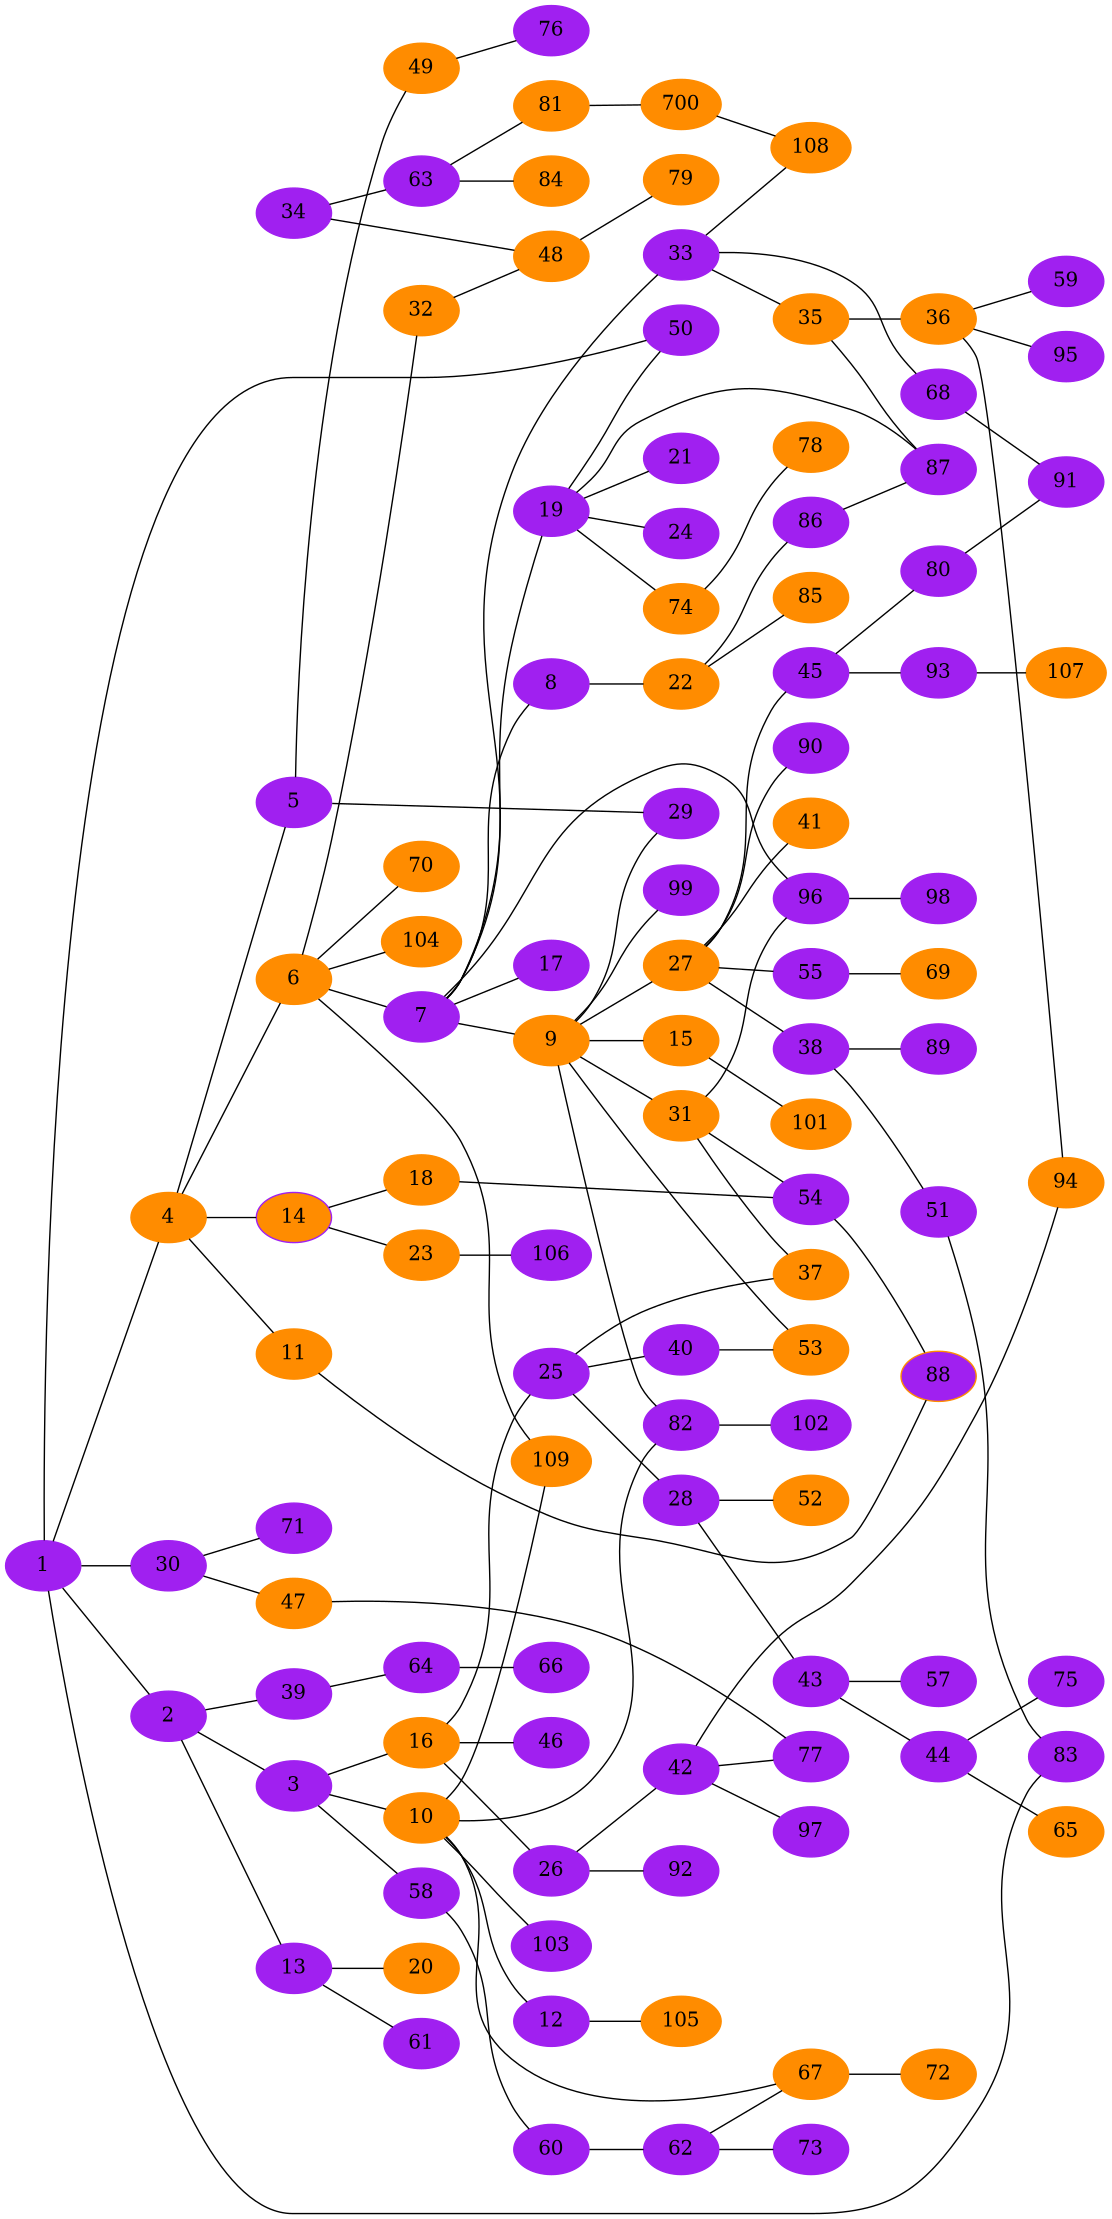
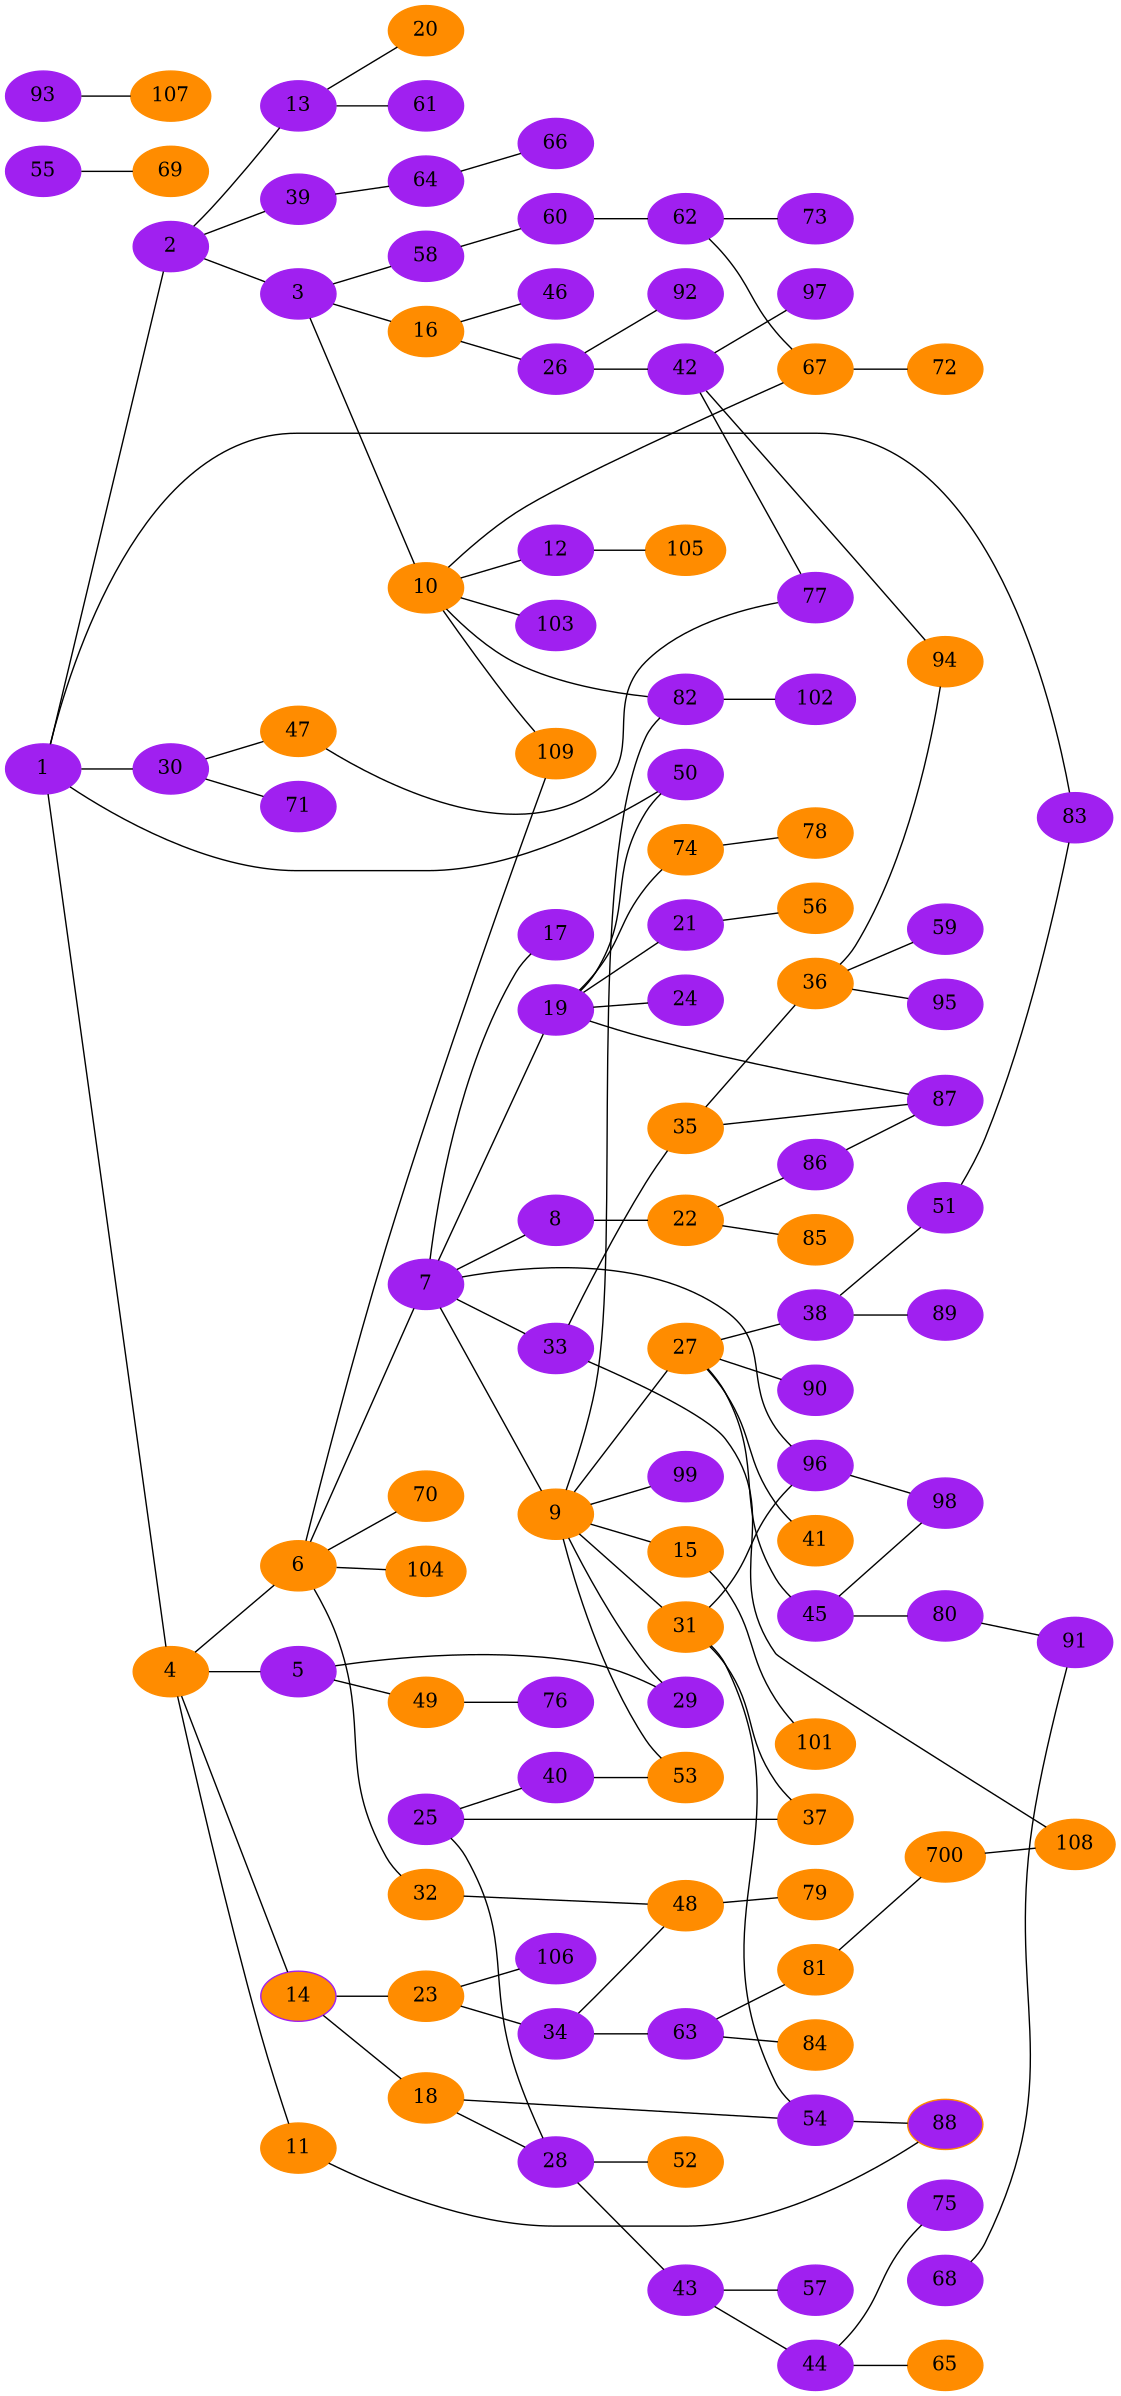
(841, 276) -> none
(875, 673) -> (880, 1560)
none -> (815, 908)
(745, 969) -> none
(489, 1560) -> none
none -> (491, 2015)
none -> (491, 2130)
